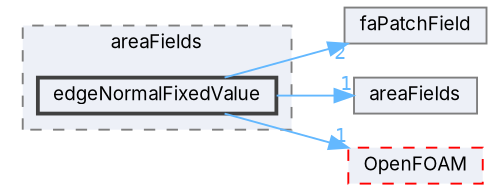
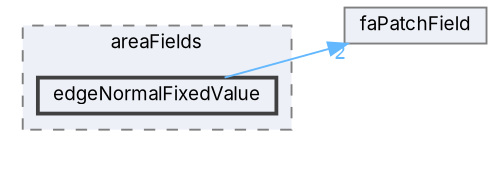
(416, 96) -> none
(416, 166) -> none
